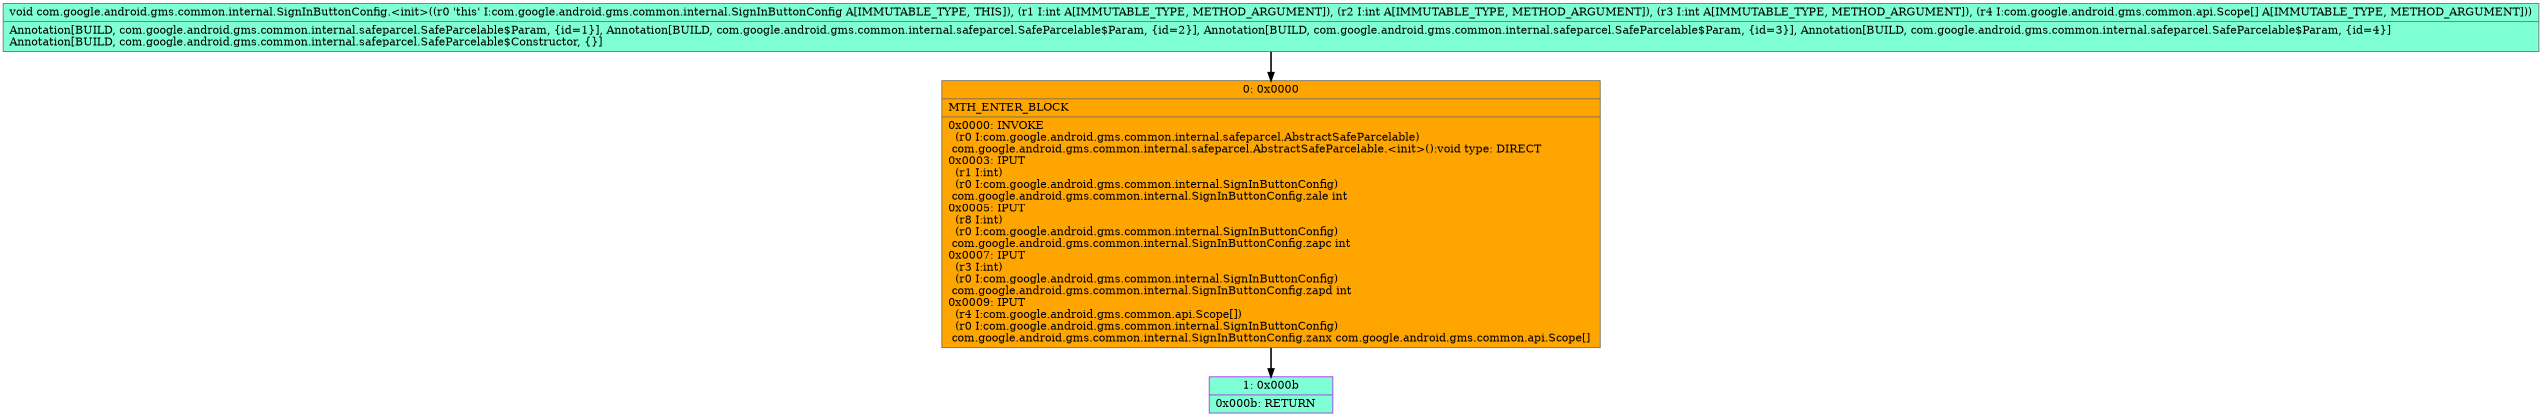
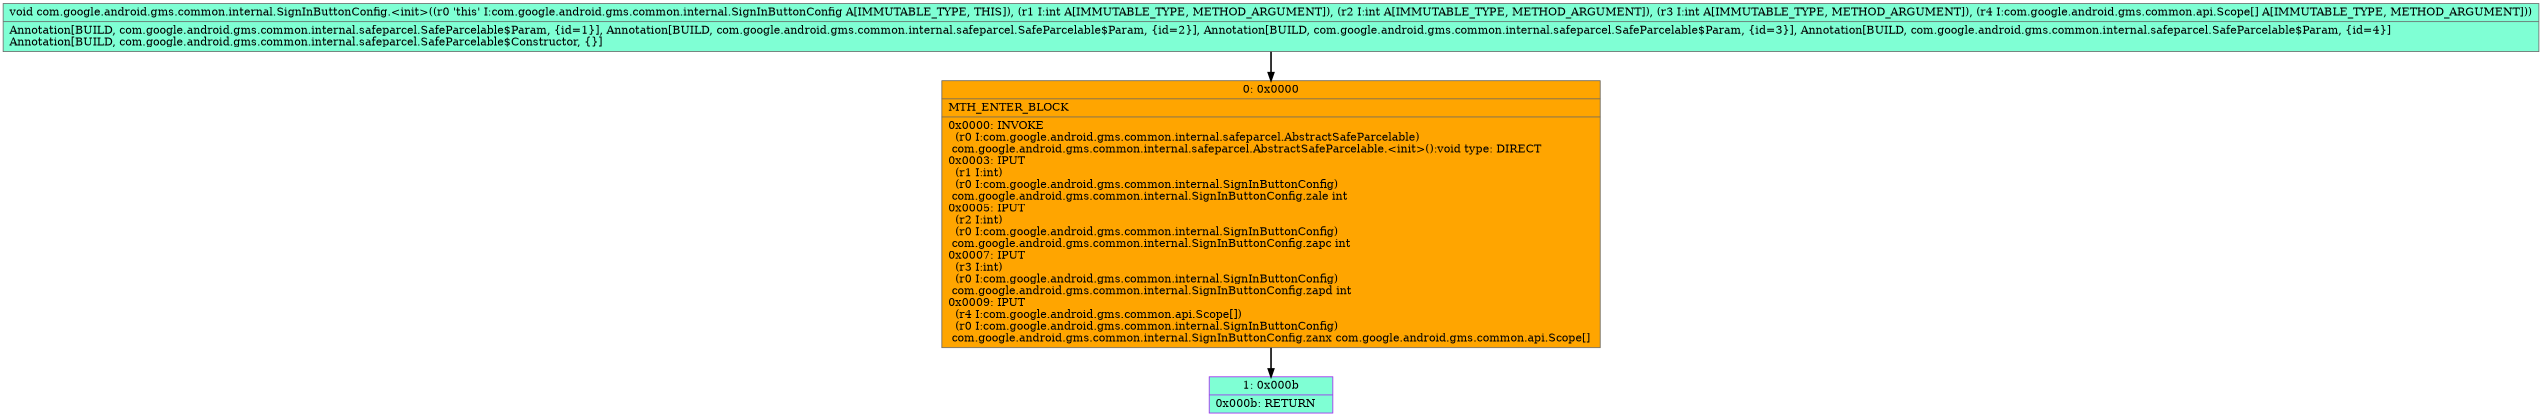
(976, 220) -> (976, 220)
